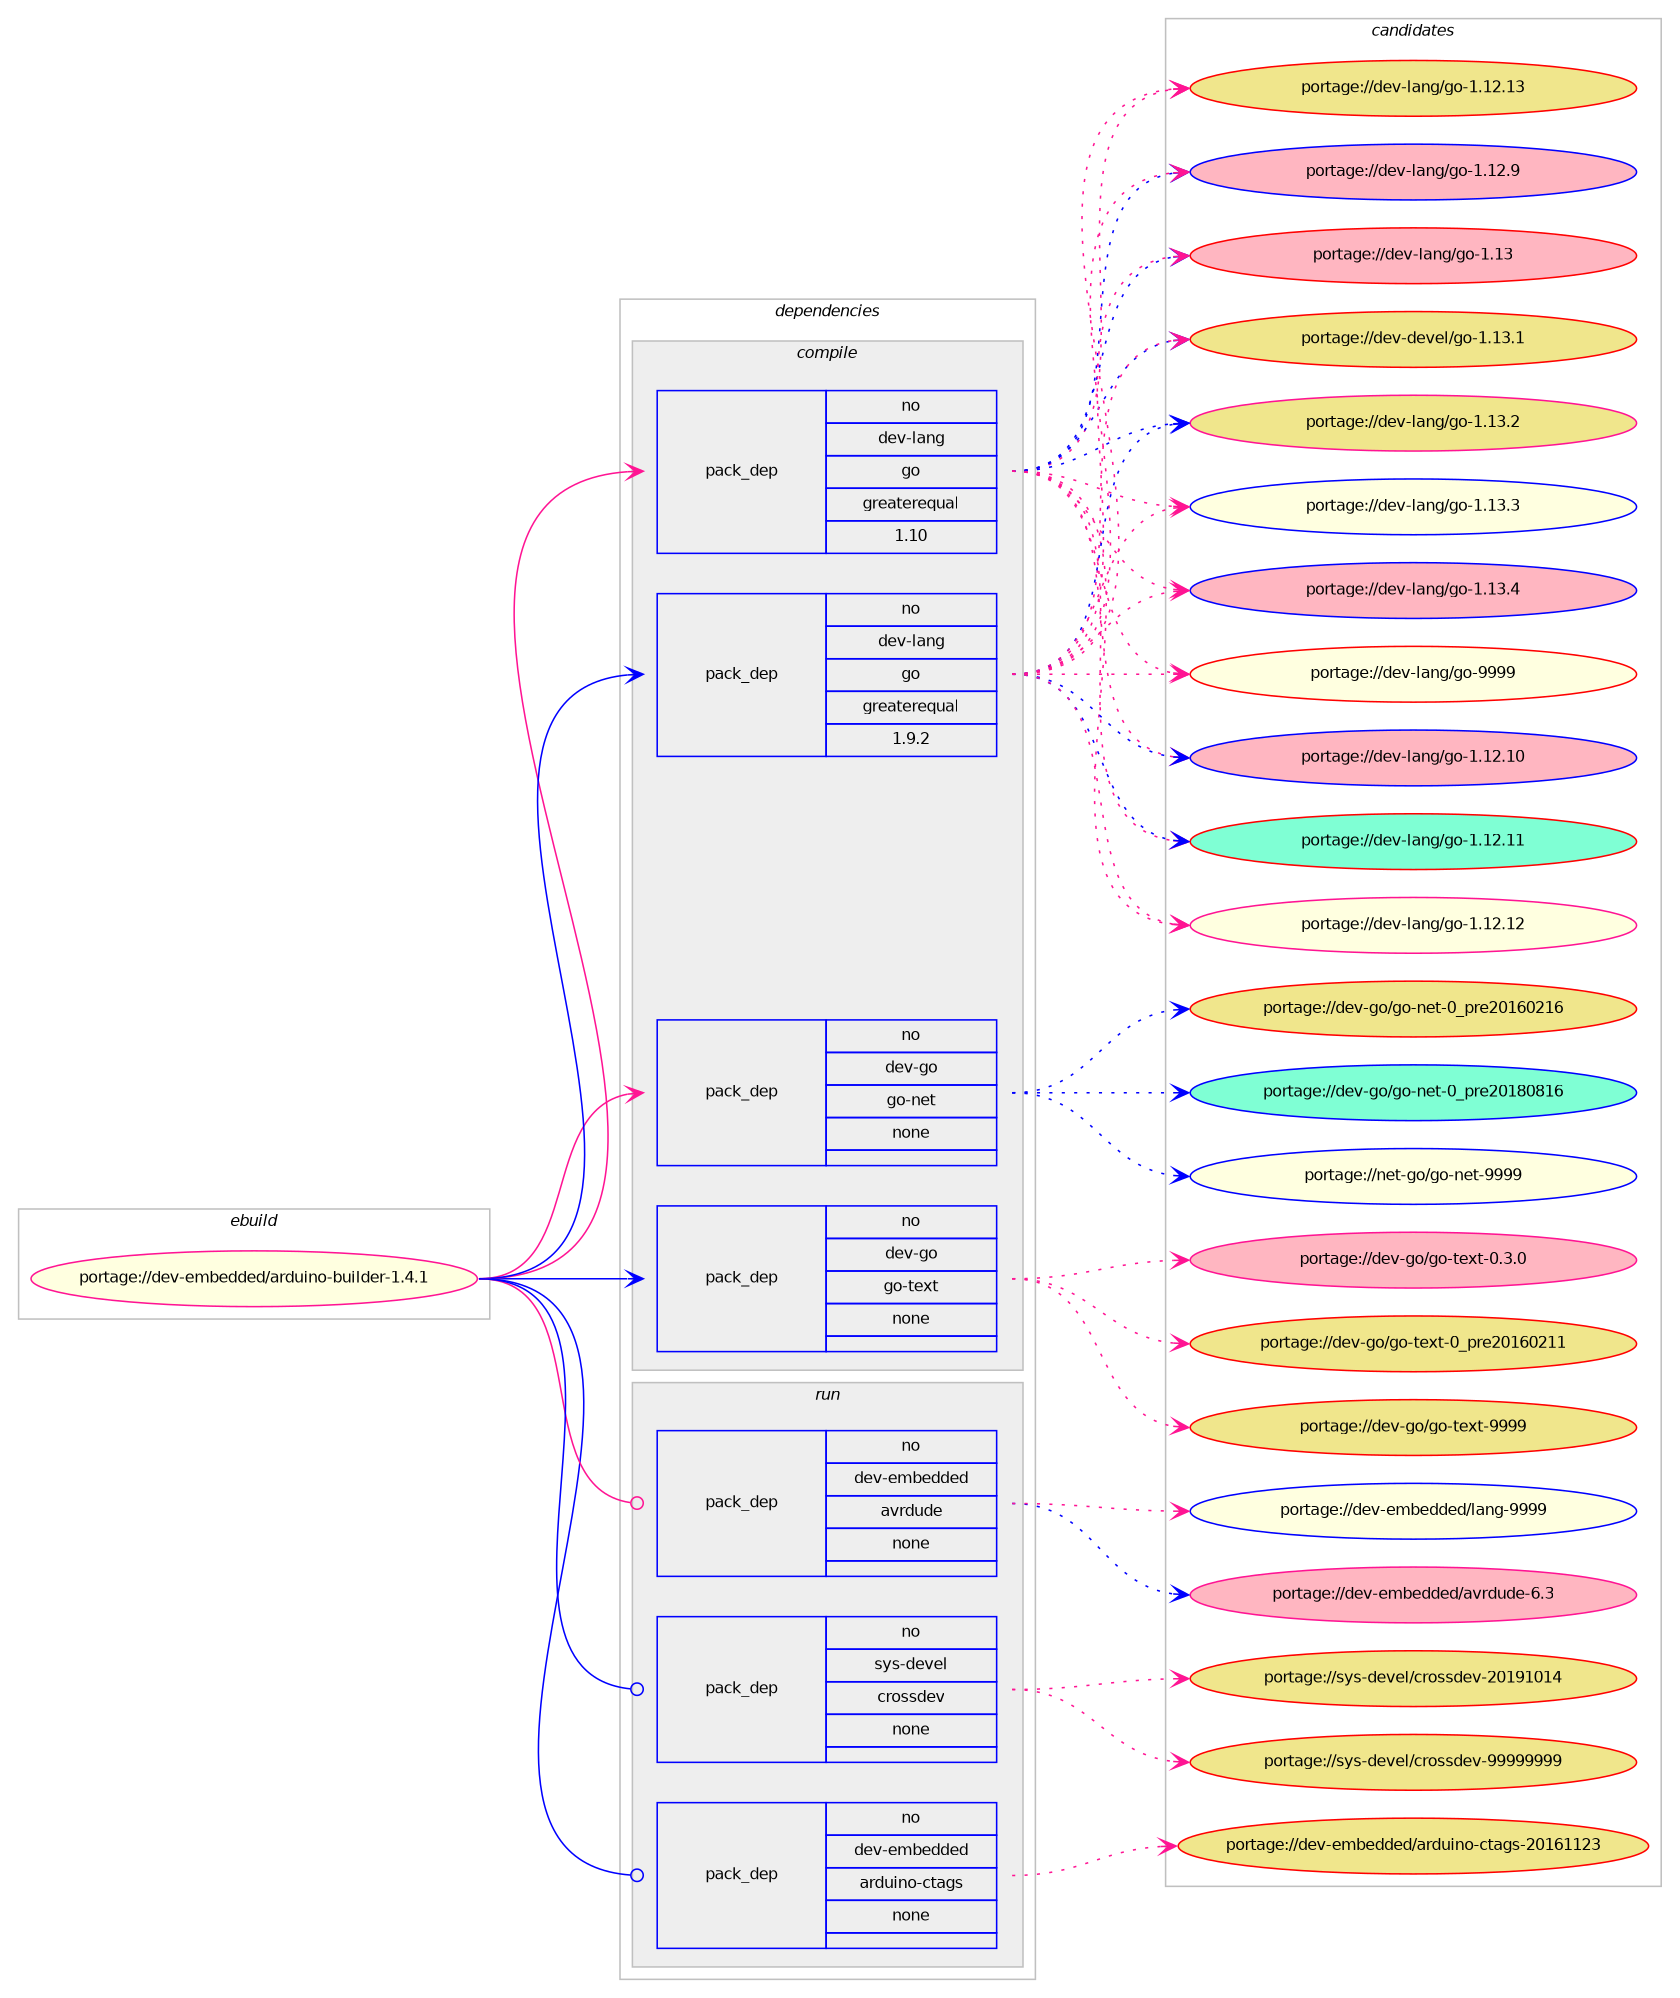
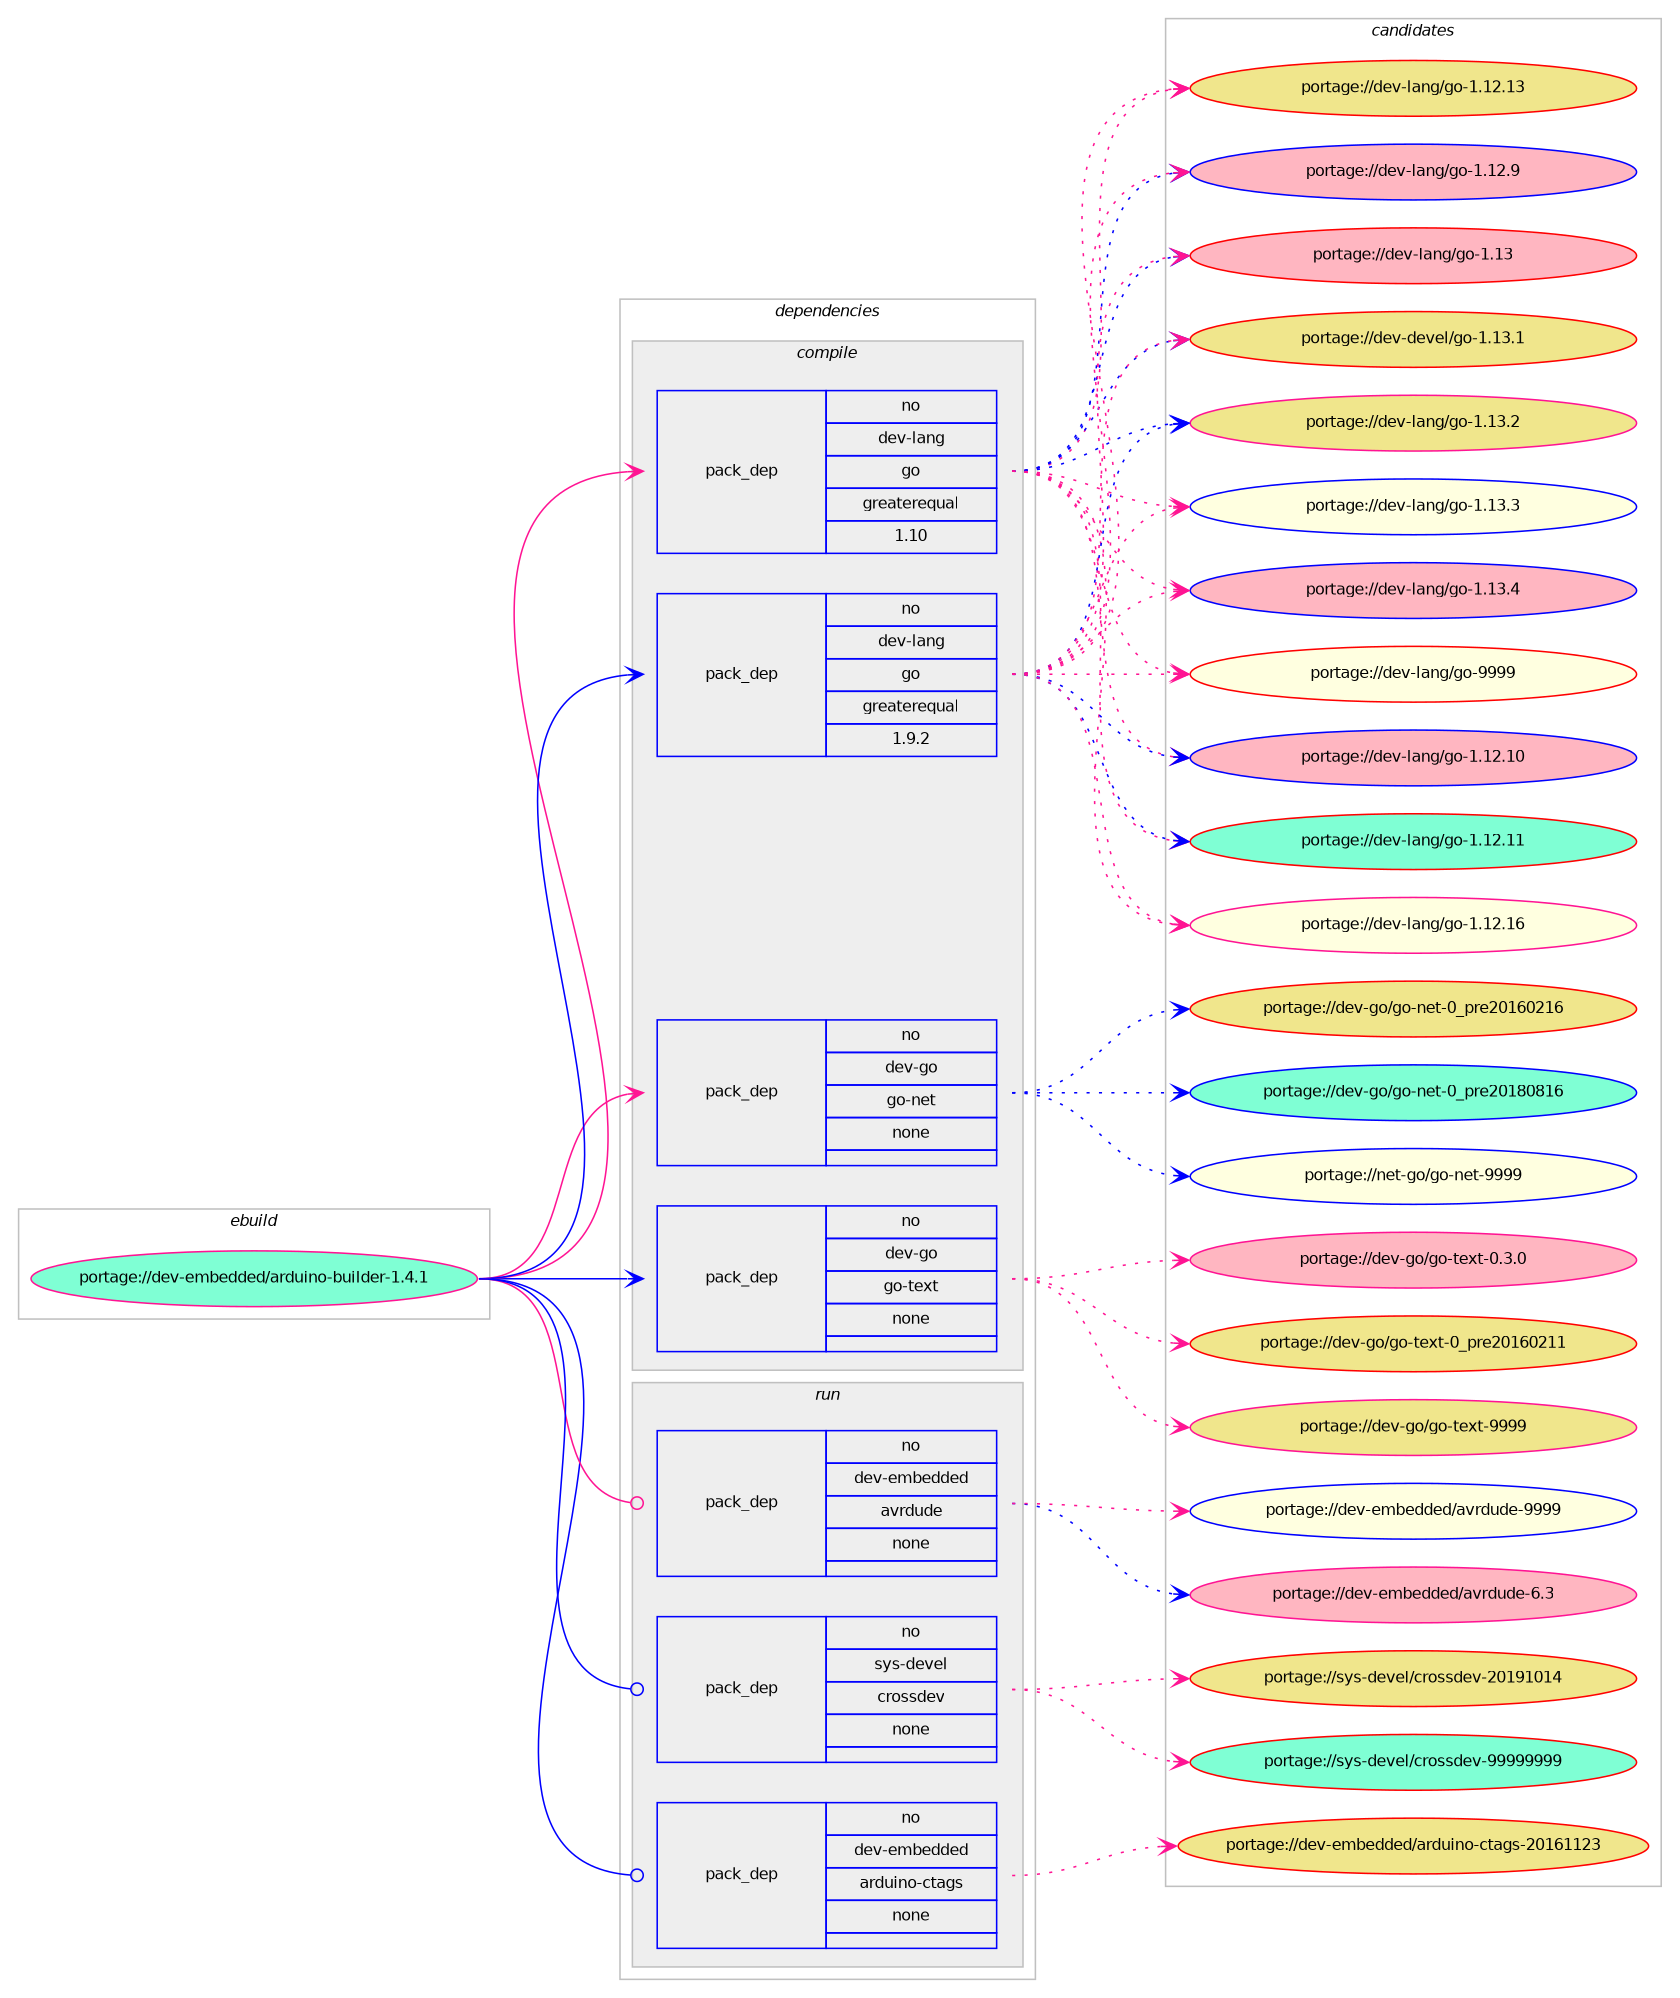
(1413, 925) -> (1413, 925)
(254, 1279) -> (254, 1279)
(1413, 1428) -> (1413, 1428)
(1413, 1511) -> (1413, 1511)
(1413, 1762) -> (1413, 1762)
